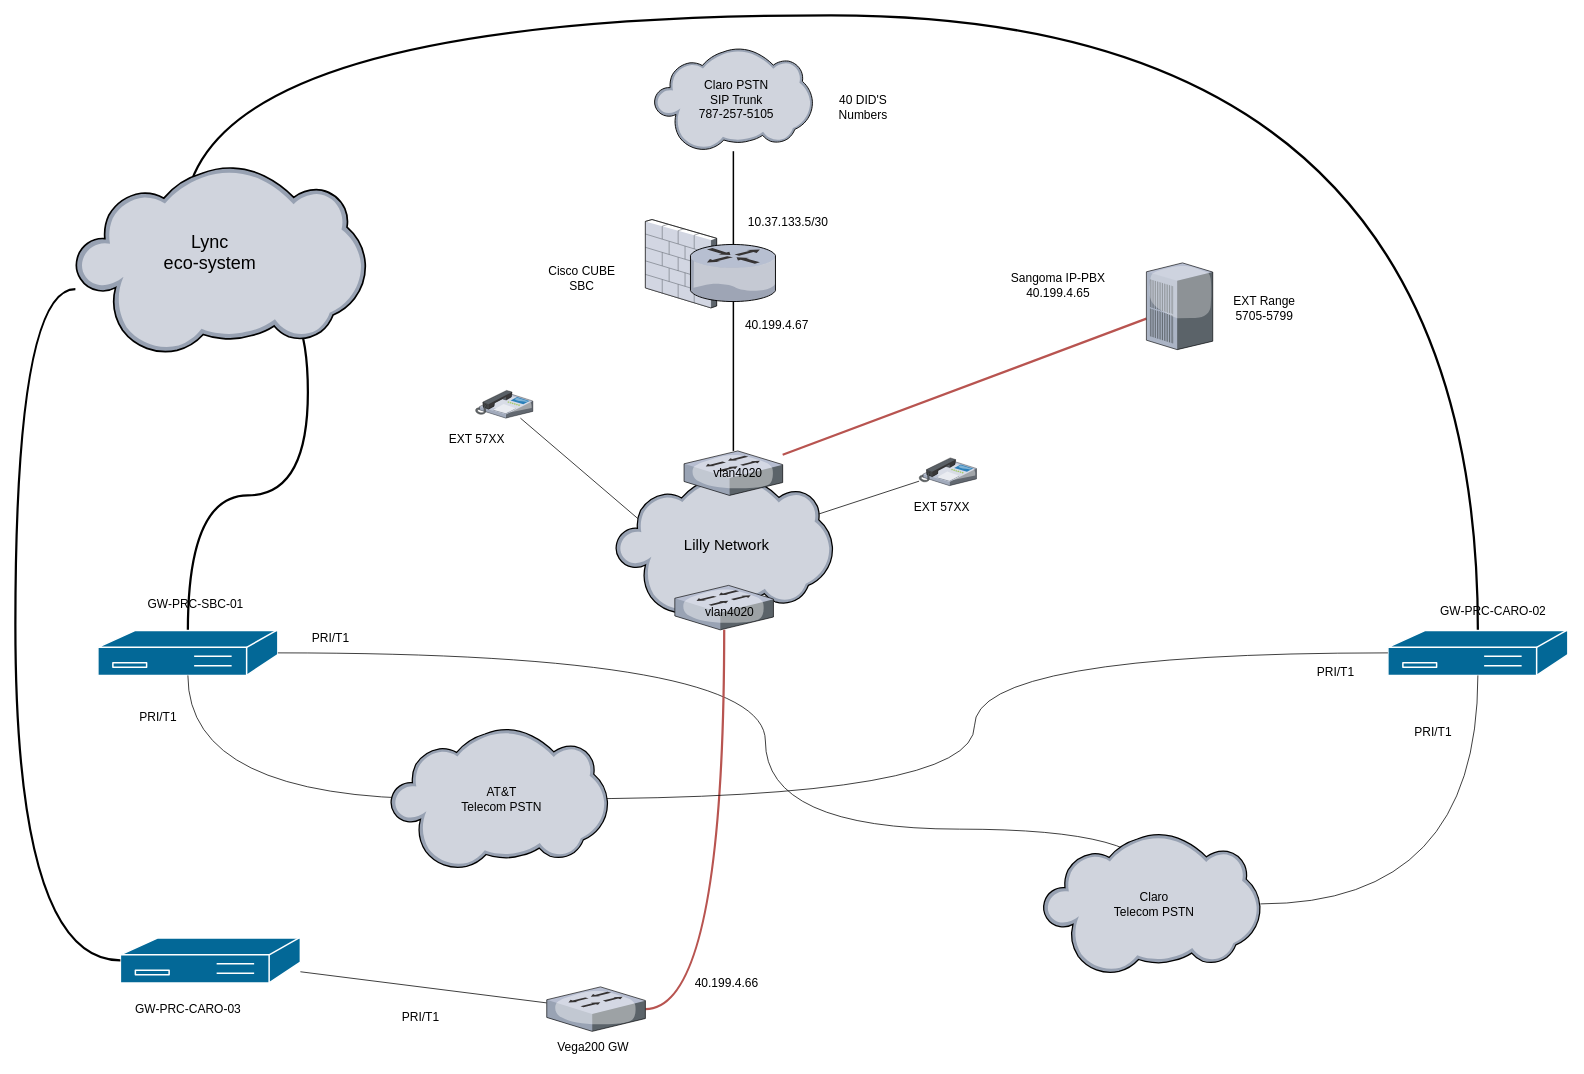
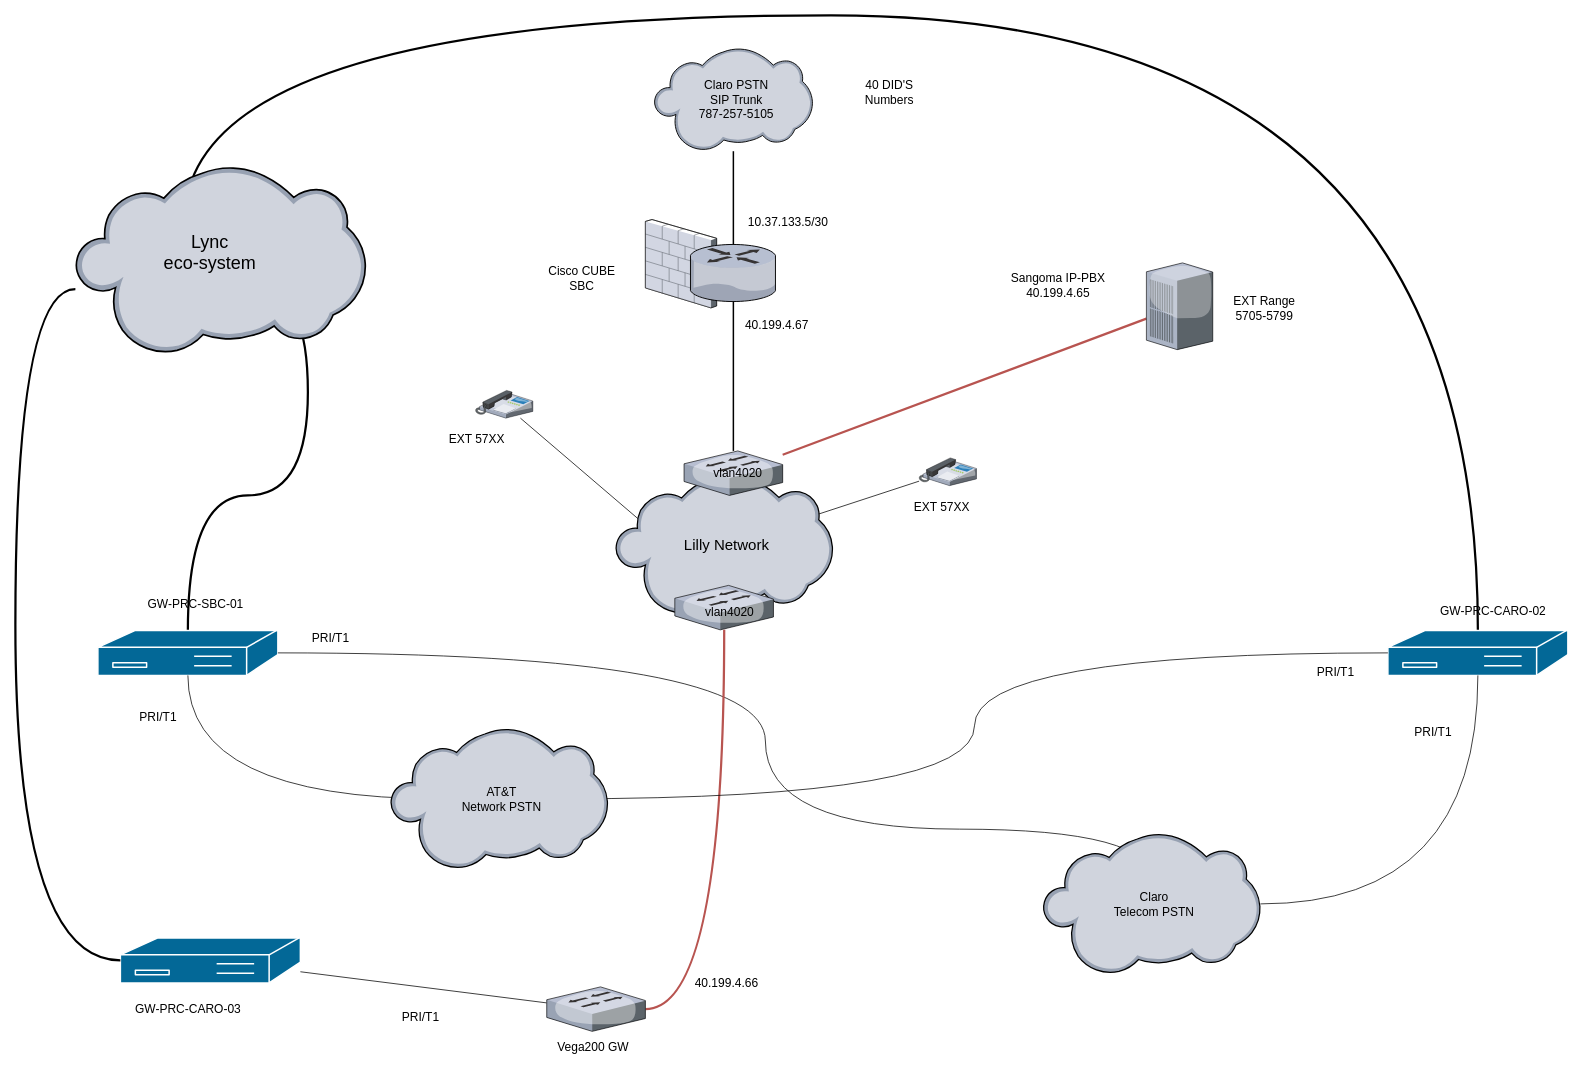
(863, 107) -> (889, 92)
(502, 799) -> (502, 799)
